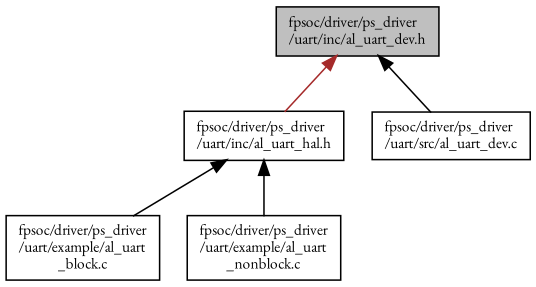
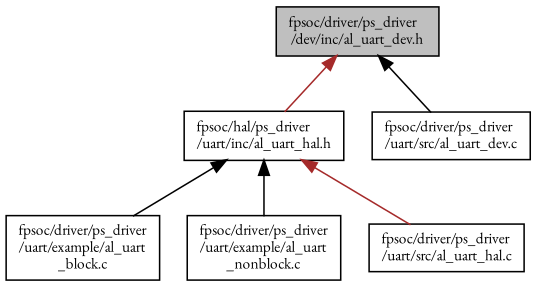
(358, 31) -> (358, 31)
(264, 136) -> (264, 136)
none -> (447, 248)
